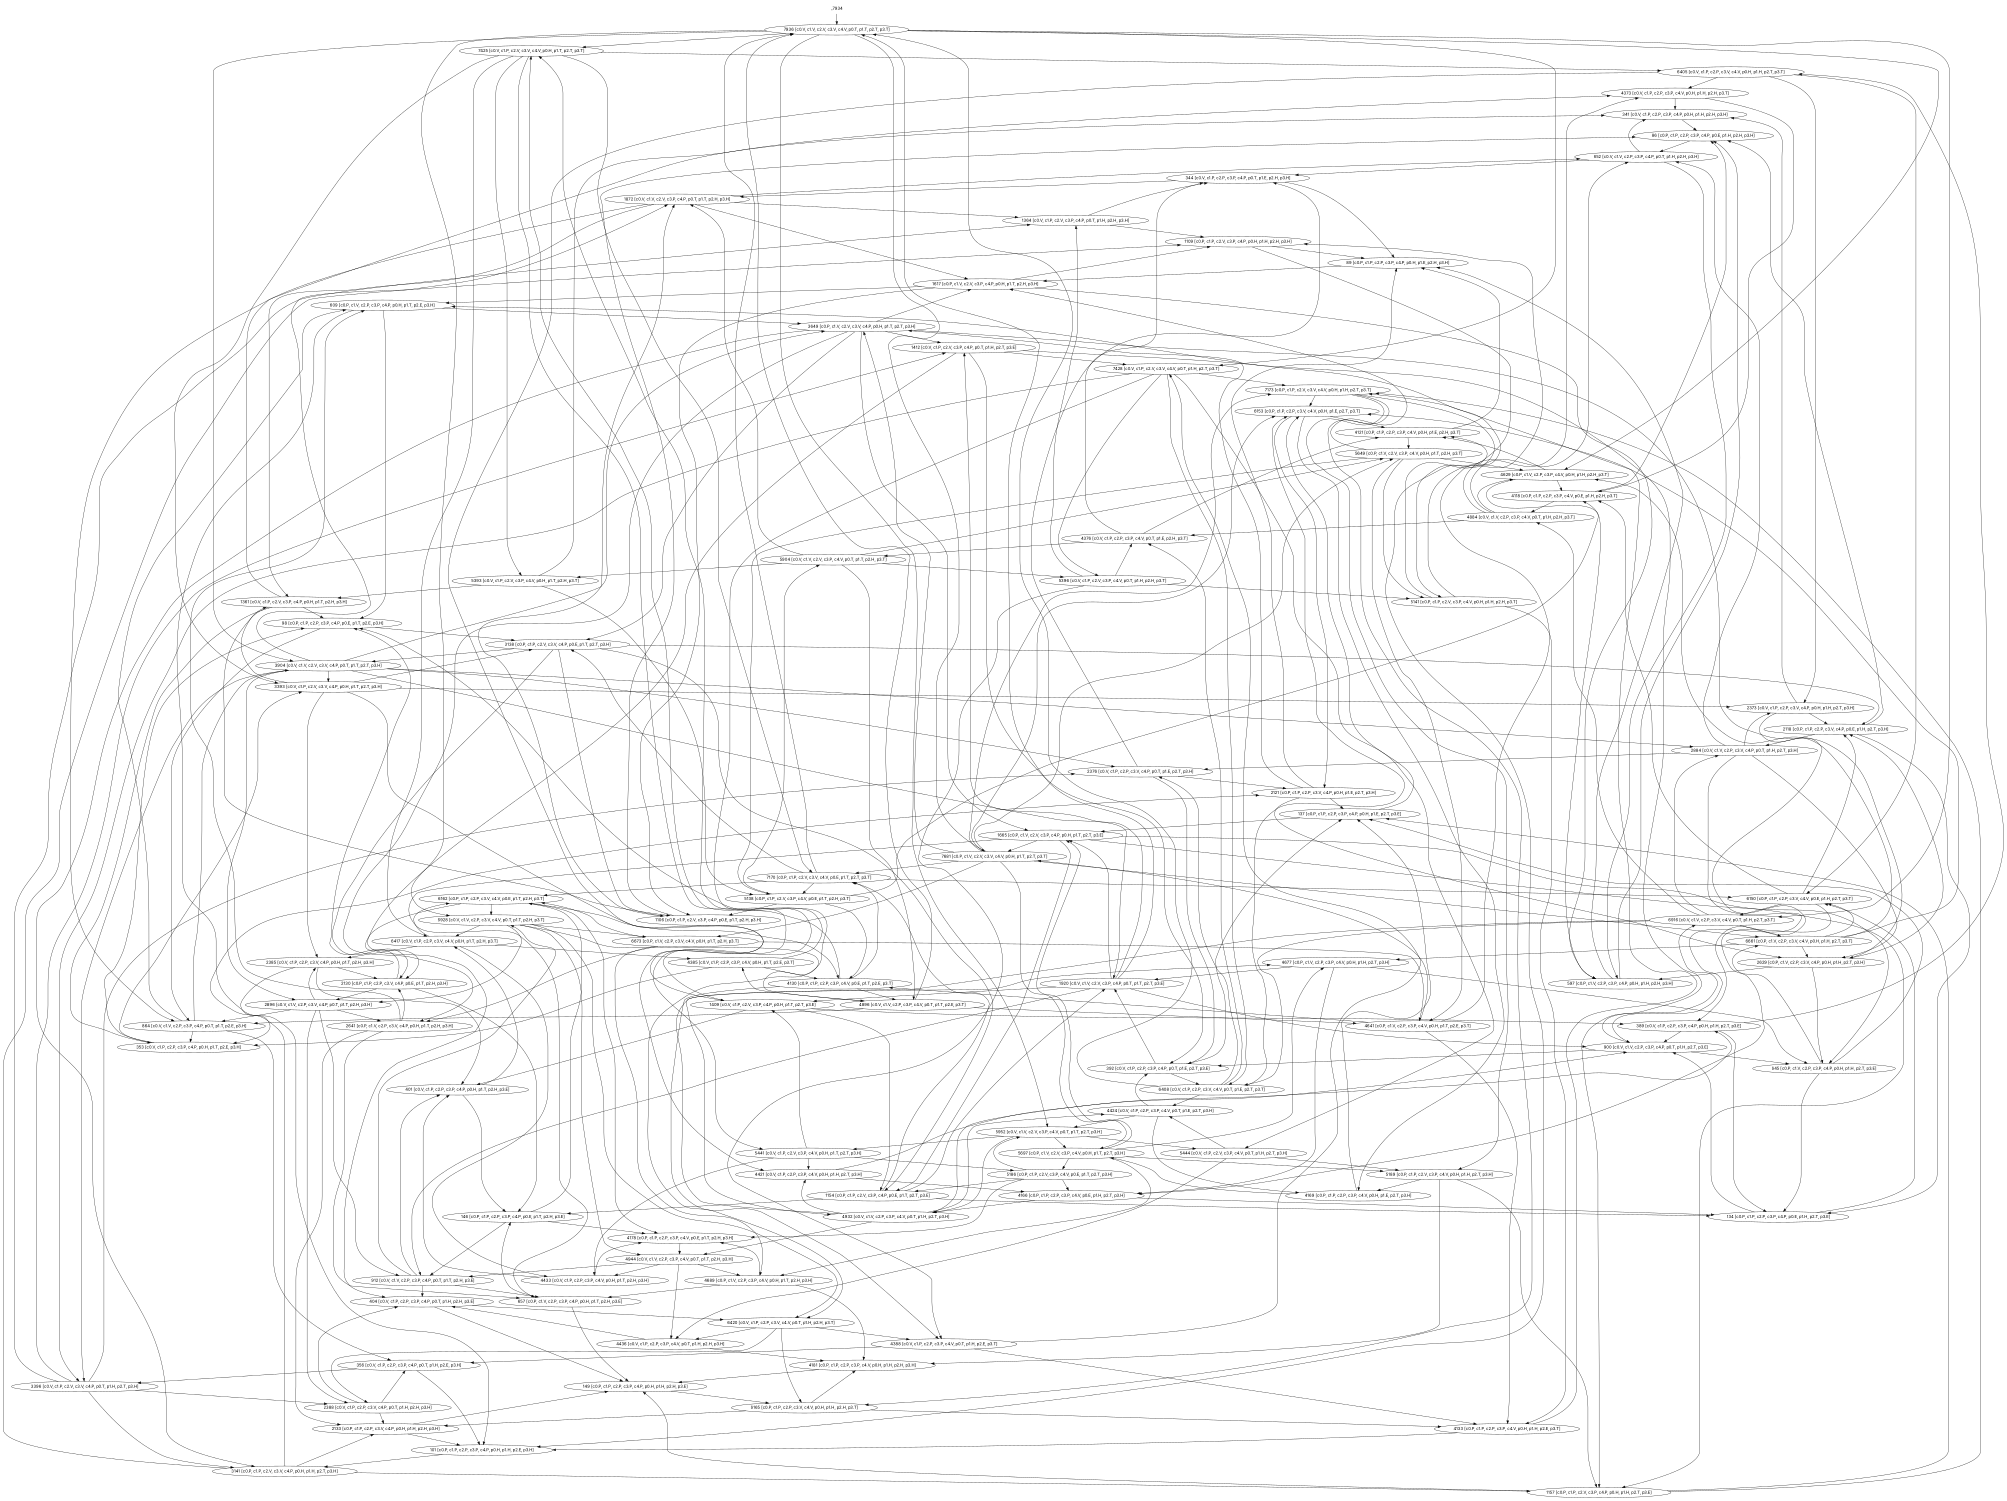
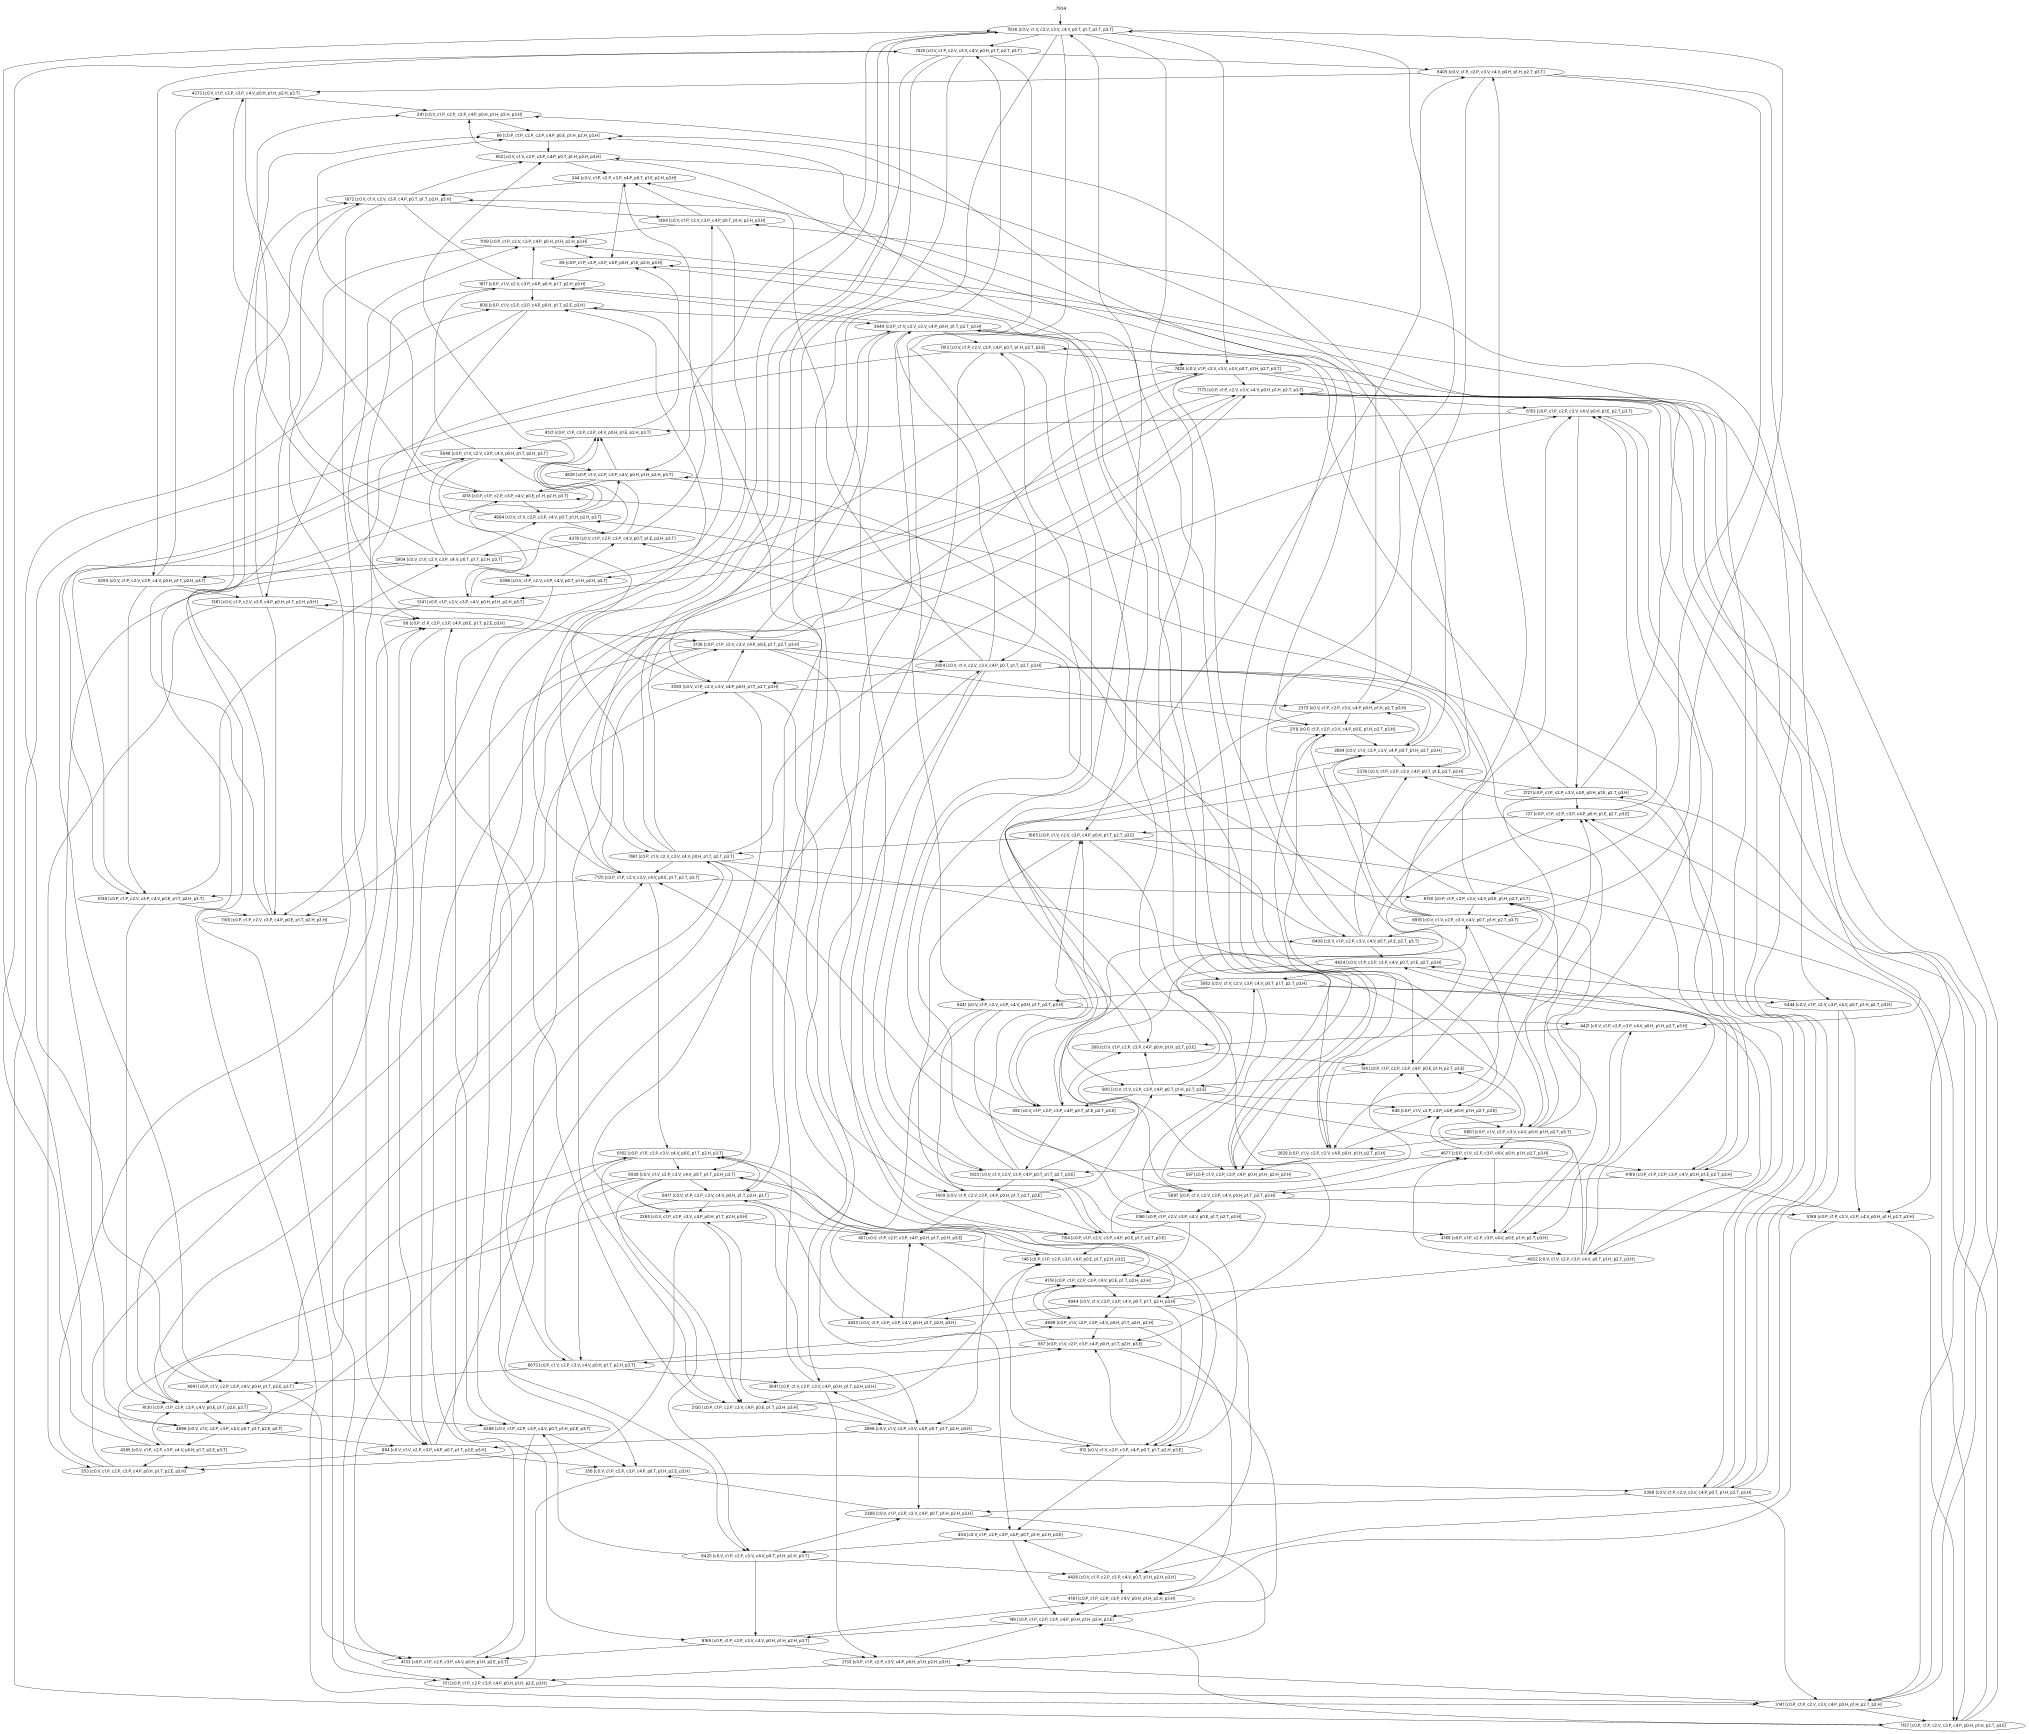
none -> (1511, 529)
none -> (497, 539)
none -> (489, 817)
none -> (1844, 907)
(1674, 1036) -> (1149, 1071)
none -> (1585, 1164)
none -> (838, 1355)
